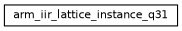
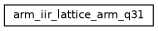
(91, 15) -> (79, 15)
